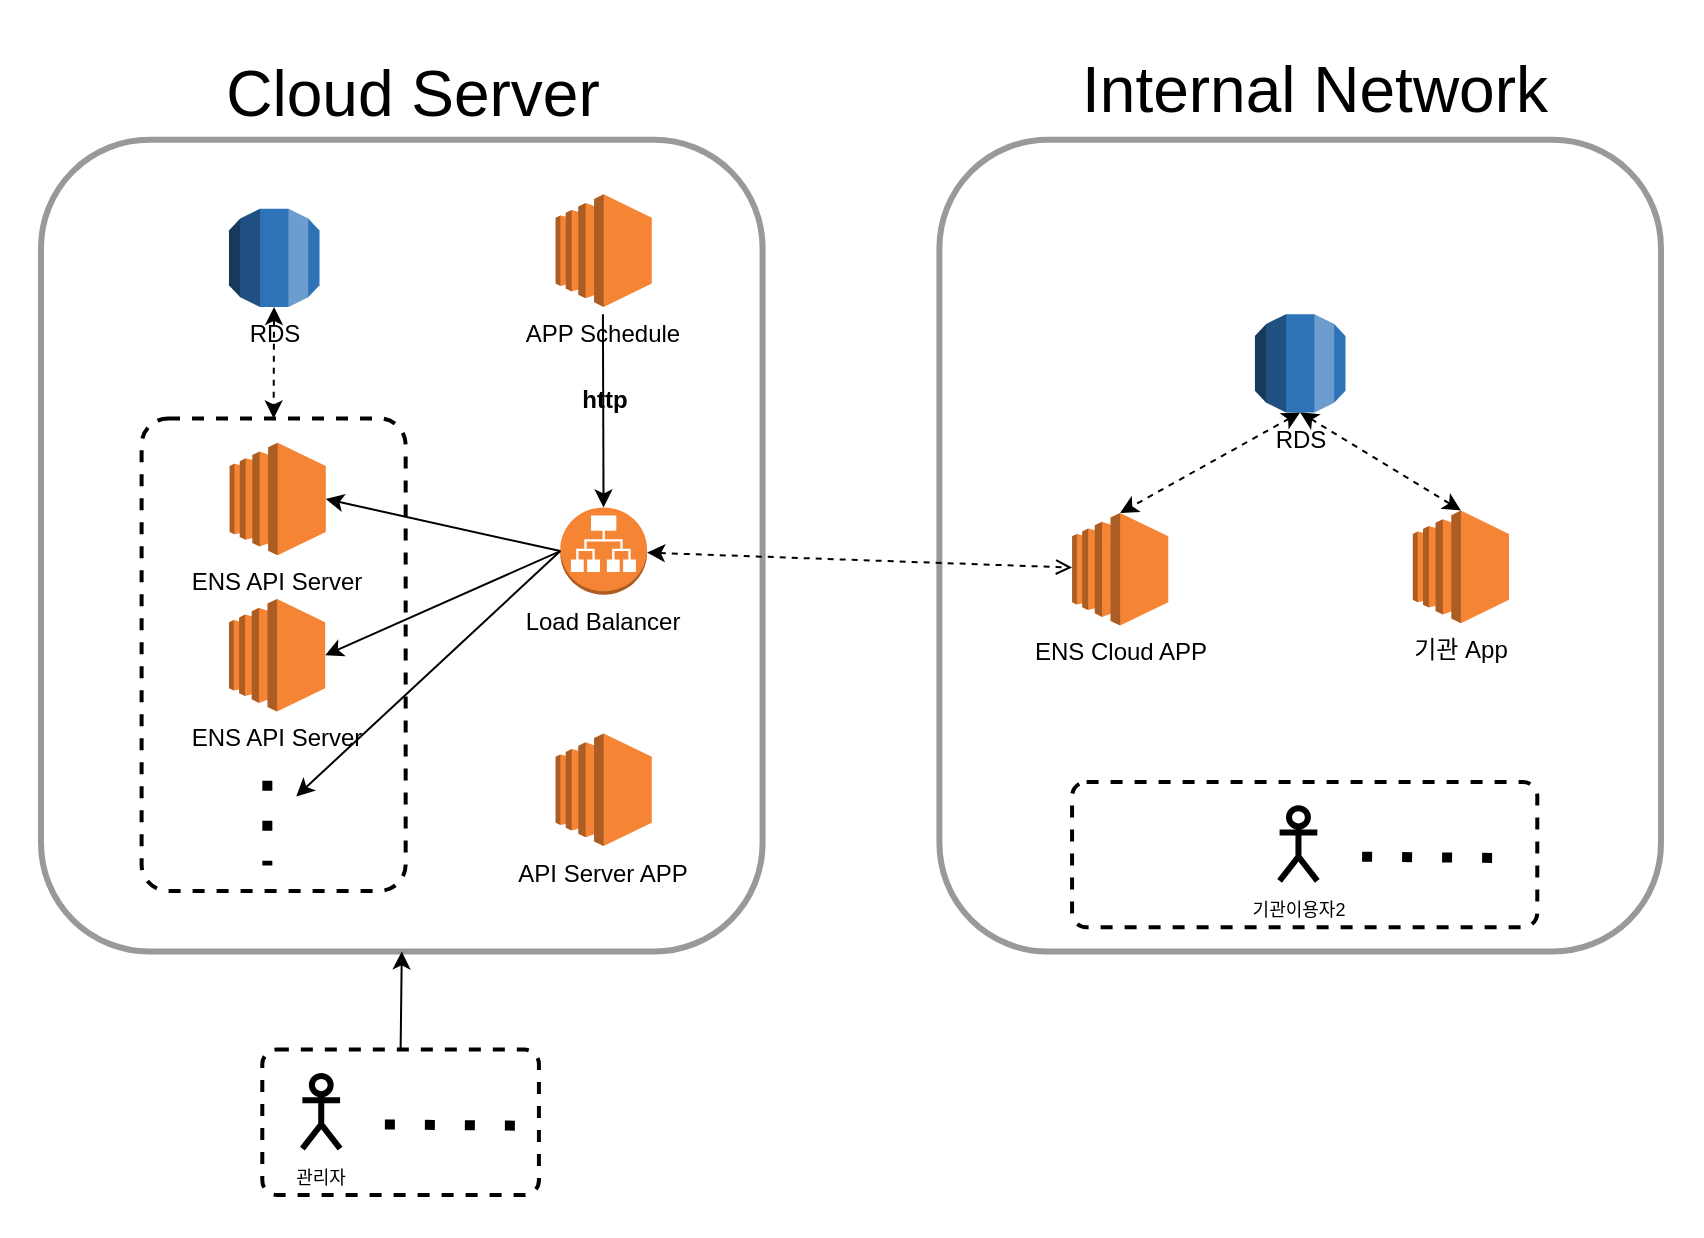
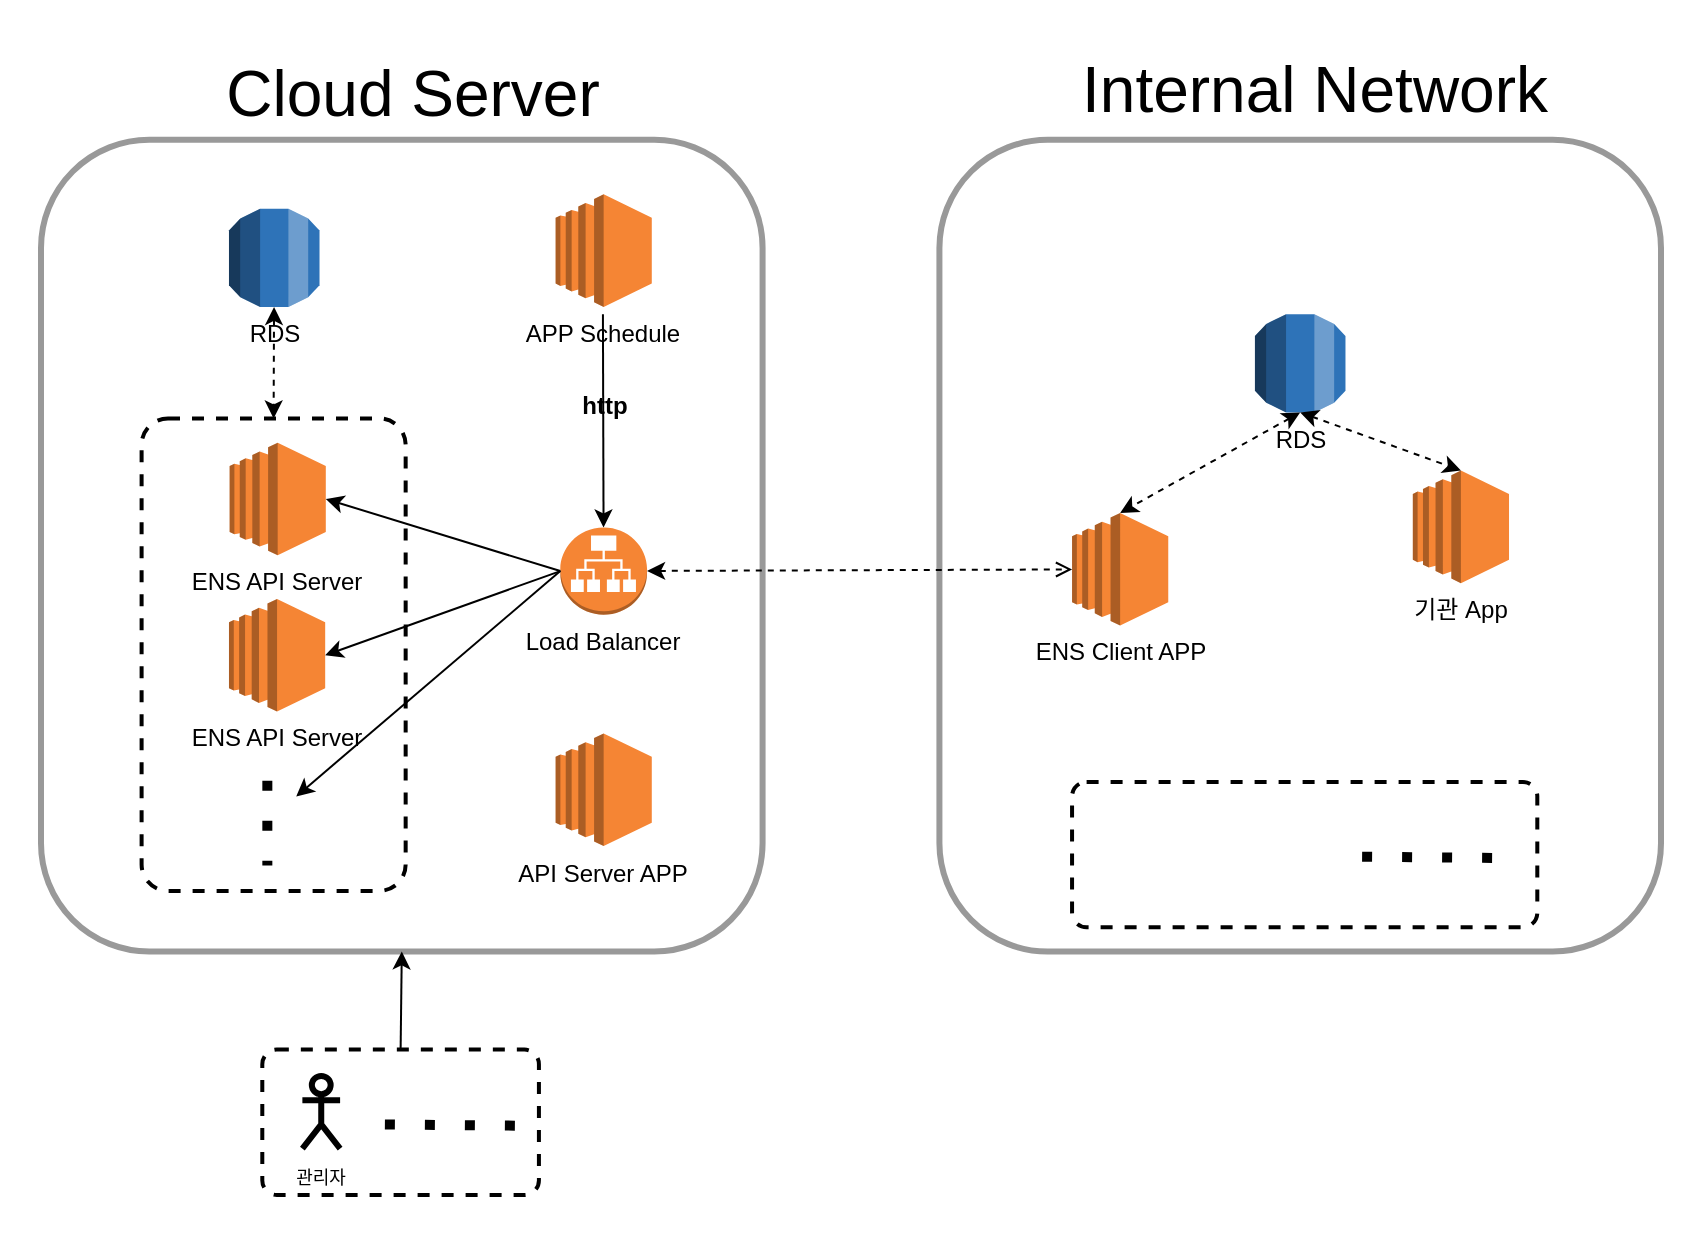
(604, 551) -> (604, 571)
(1461, 567) -> (1461, 527)
(1122, 653) -> (1122, 653)
(1298, 845) -> none
